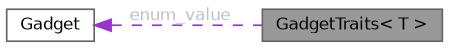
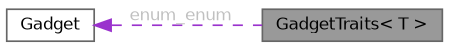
(178, 16) -> (178, 16)
